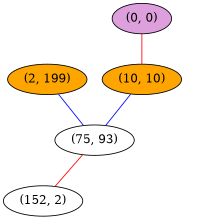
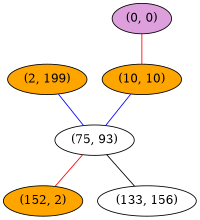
(43, 201) -> (43, 201)
none -> (147, 201)
